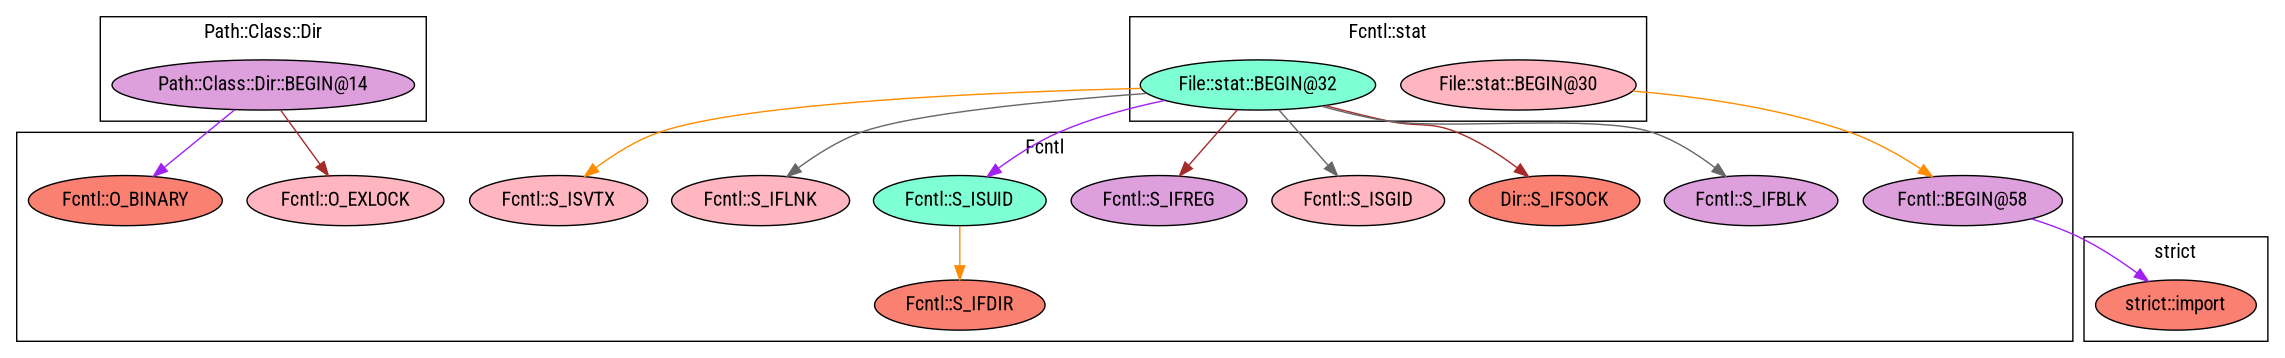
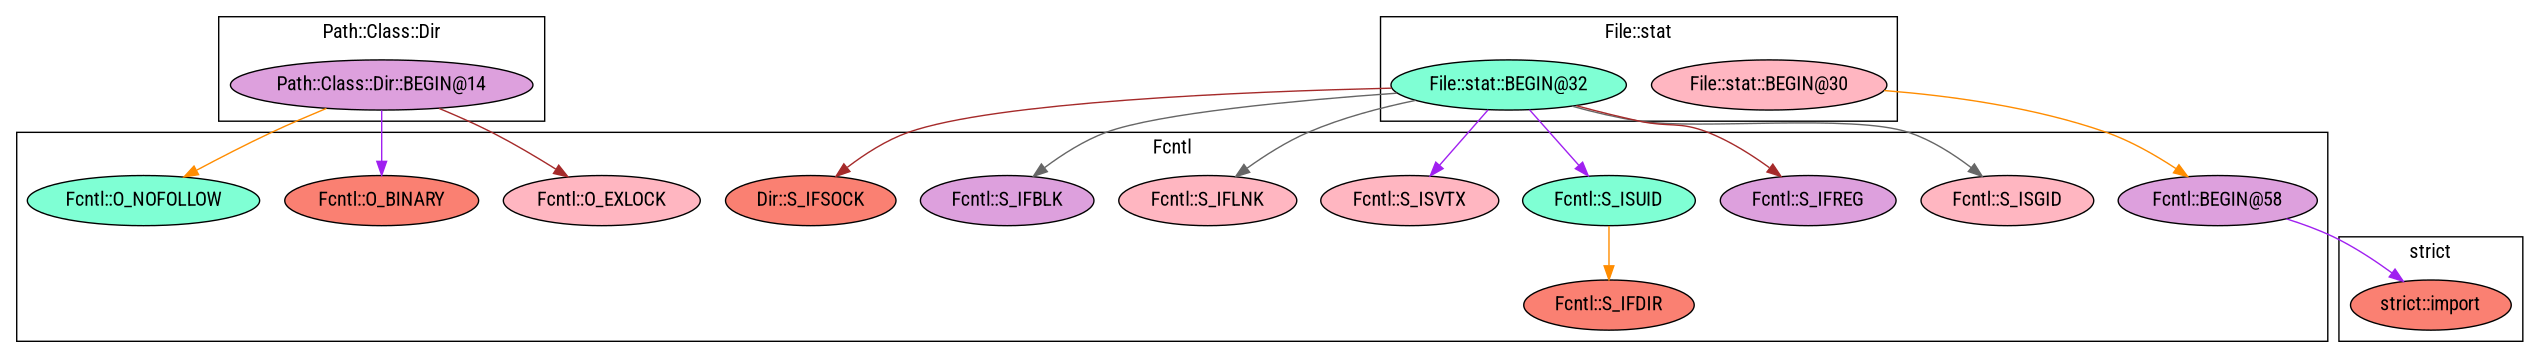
(1388, 33) -> (1639, 33)
(863, 102) -> (1460, 142)
none -> (143, 201)
